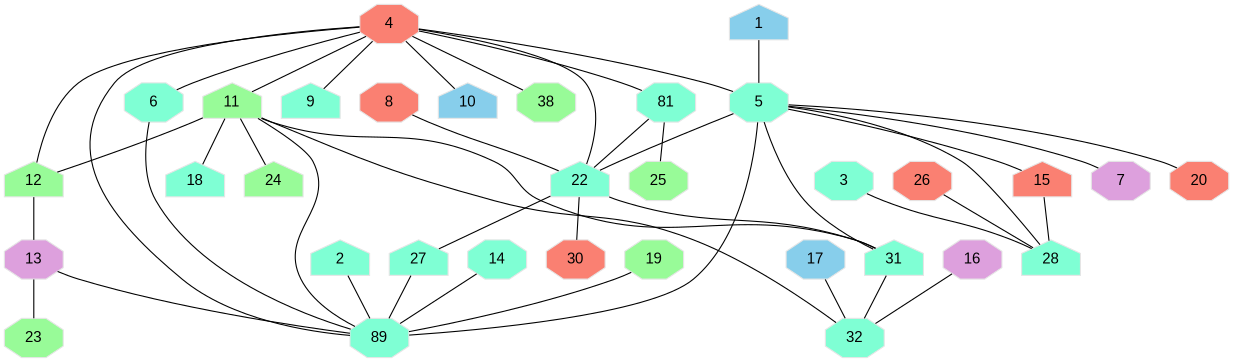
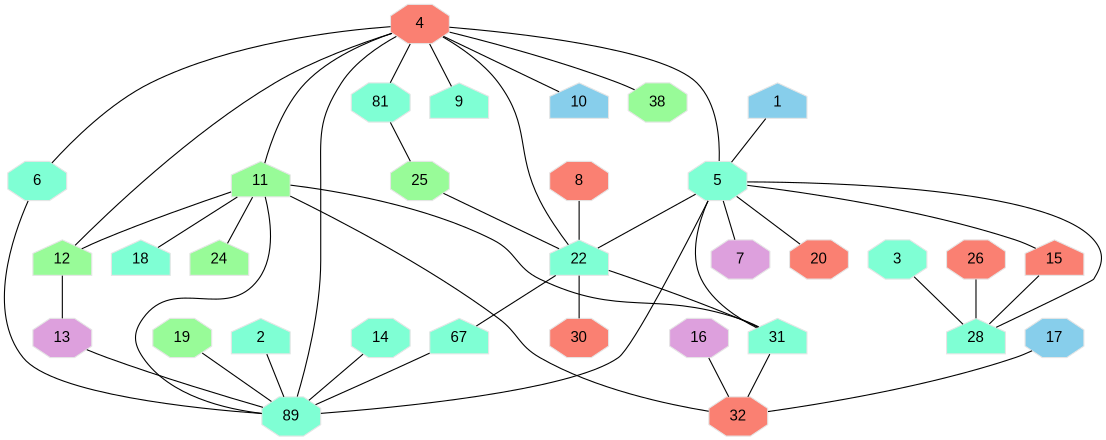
(621, 143) -> (501, 221)
(419, 259) -> (459, 338)
(34, 338) -> none
(855, 338) -> (738, 416)
